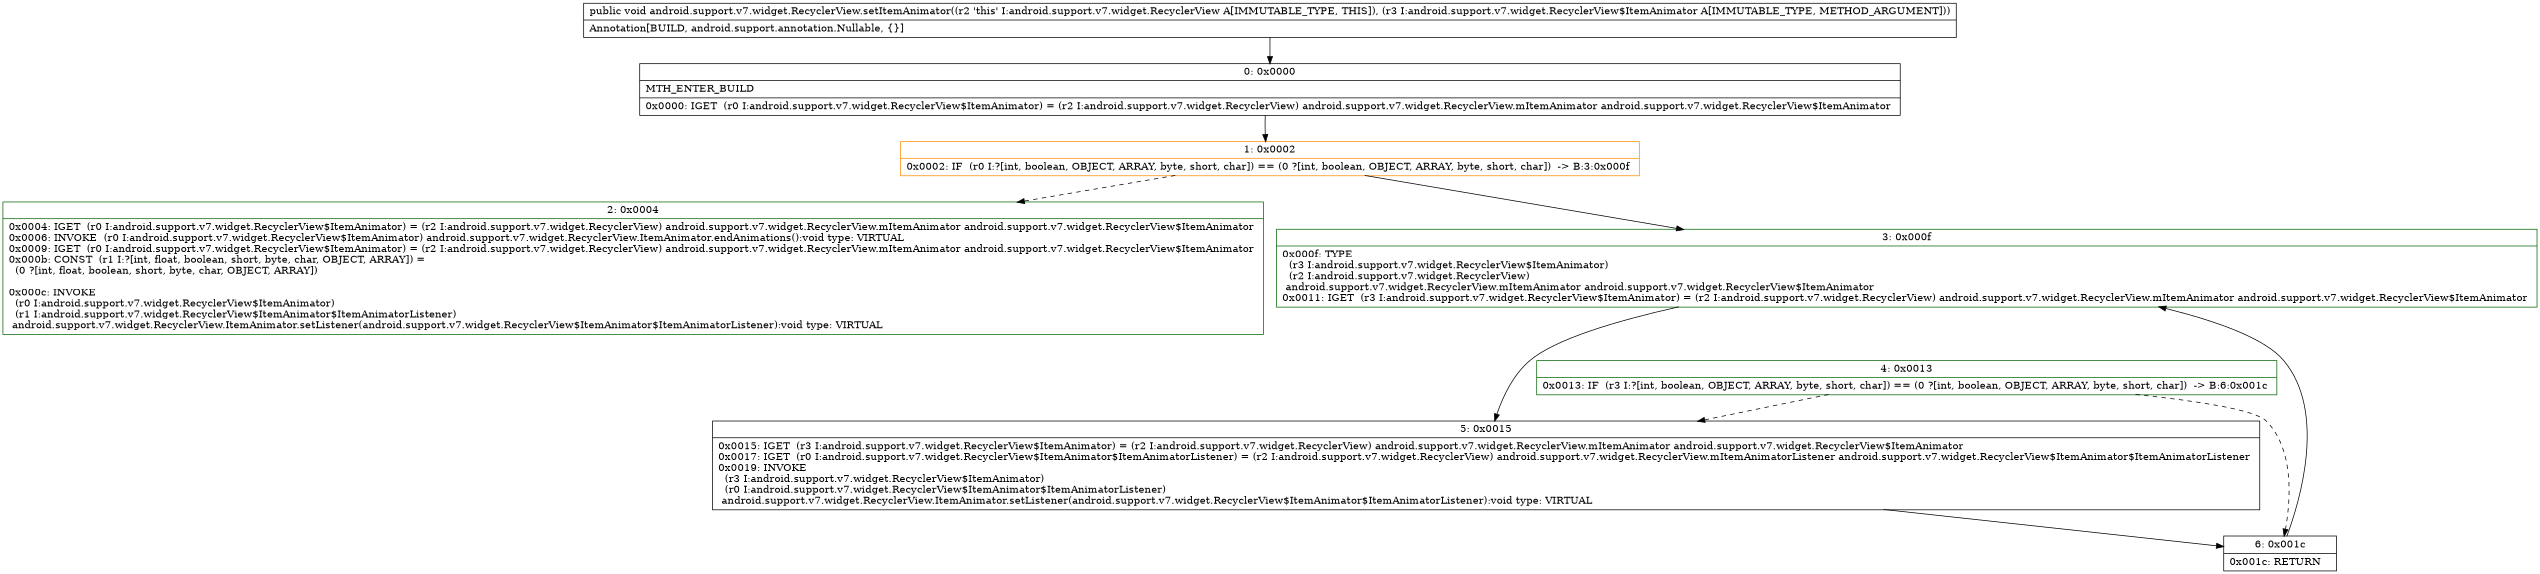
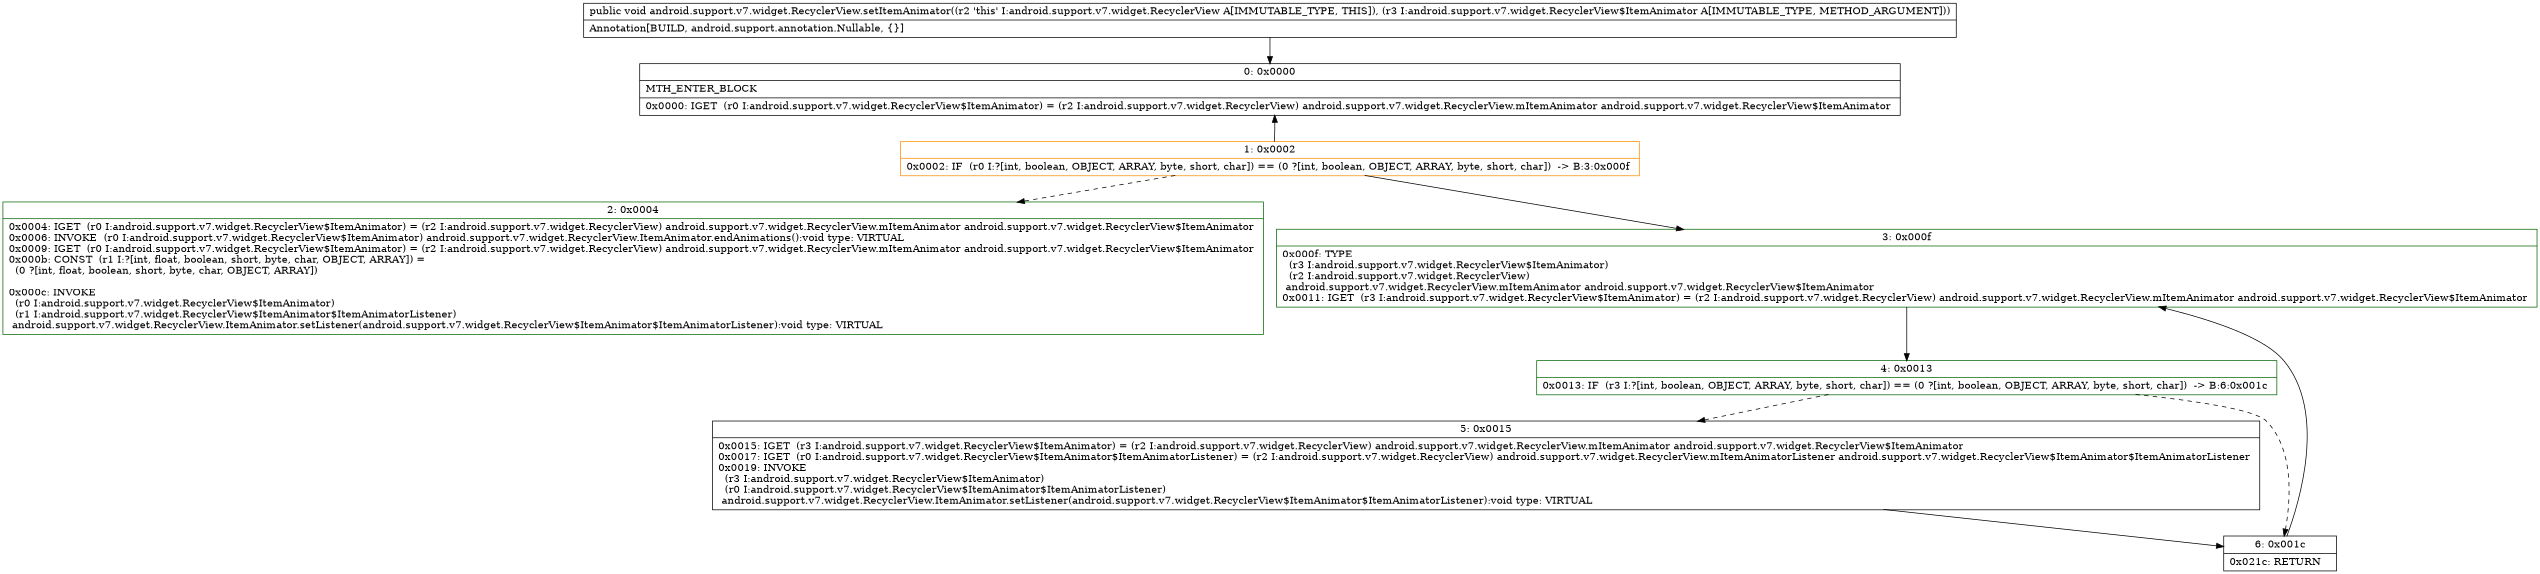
(700, 89) -> (702, 89)
(1265, 125) -> (1275, 132)
(1572, 338) -> (1907, 330)
(2280, 562) -> (2280, 562)
